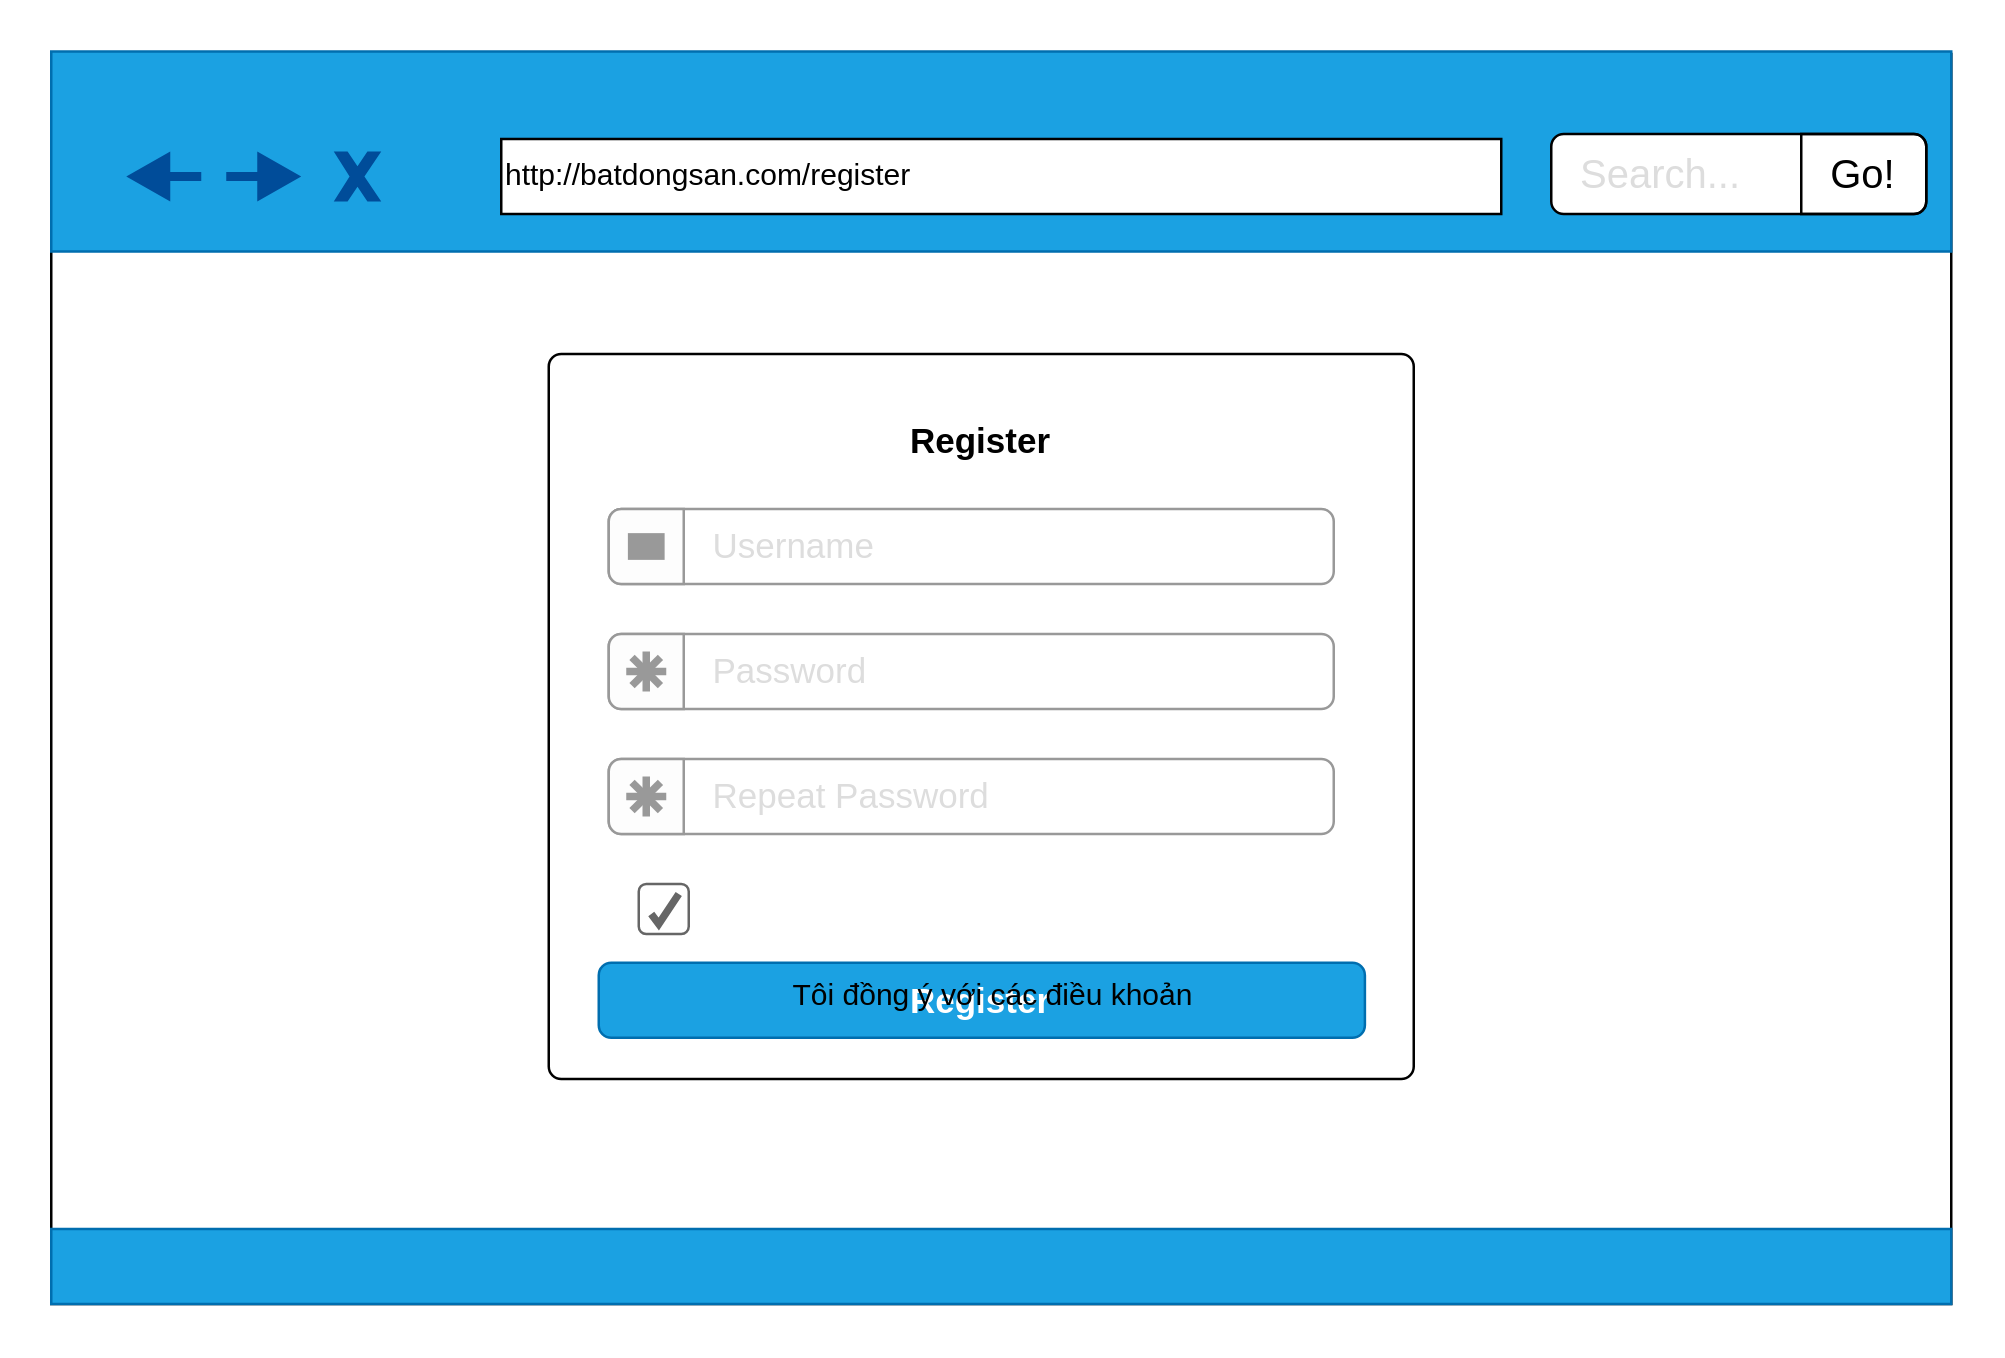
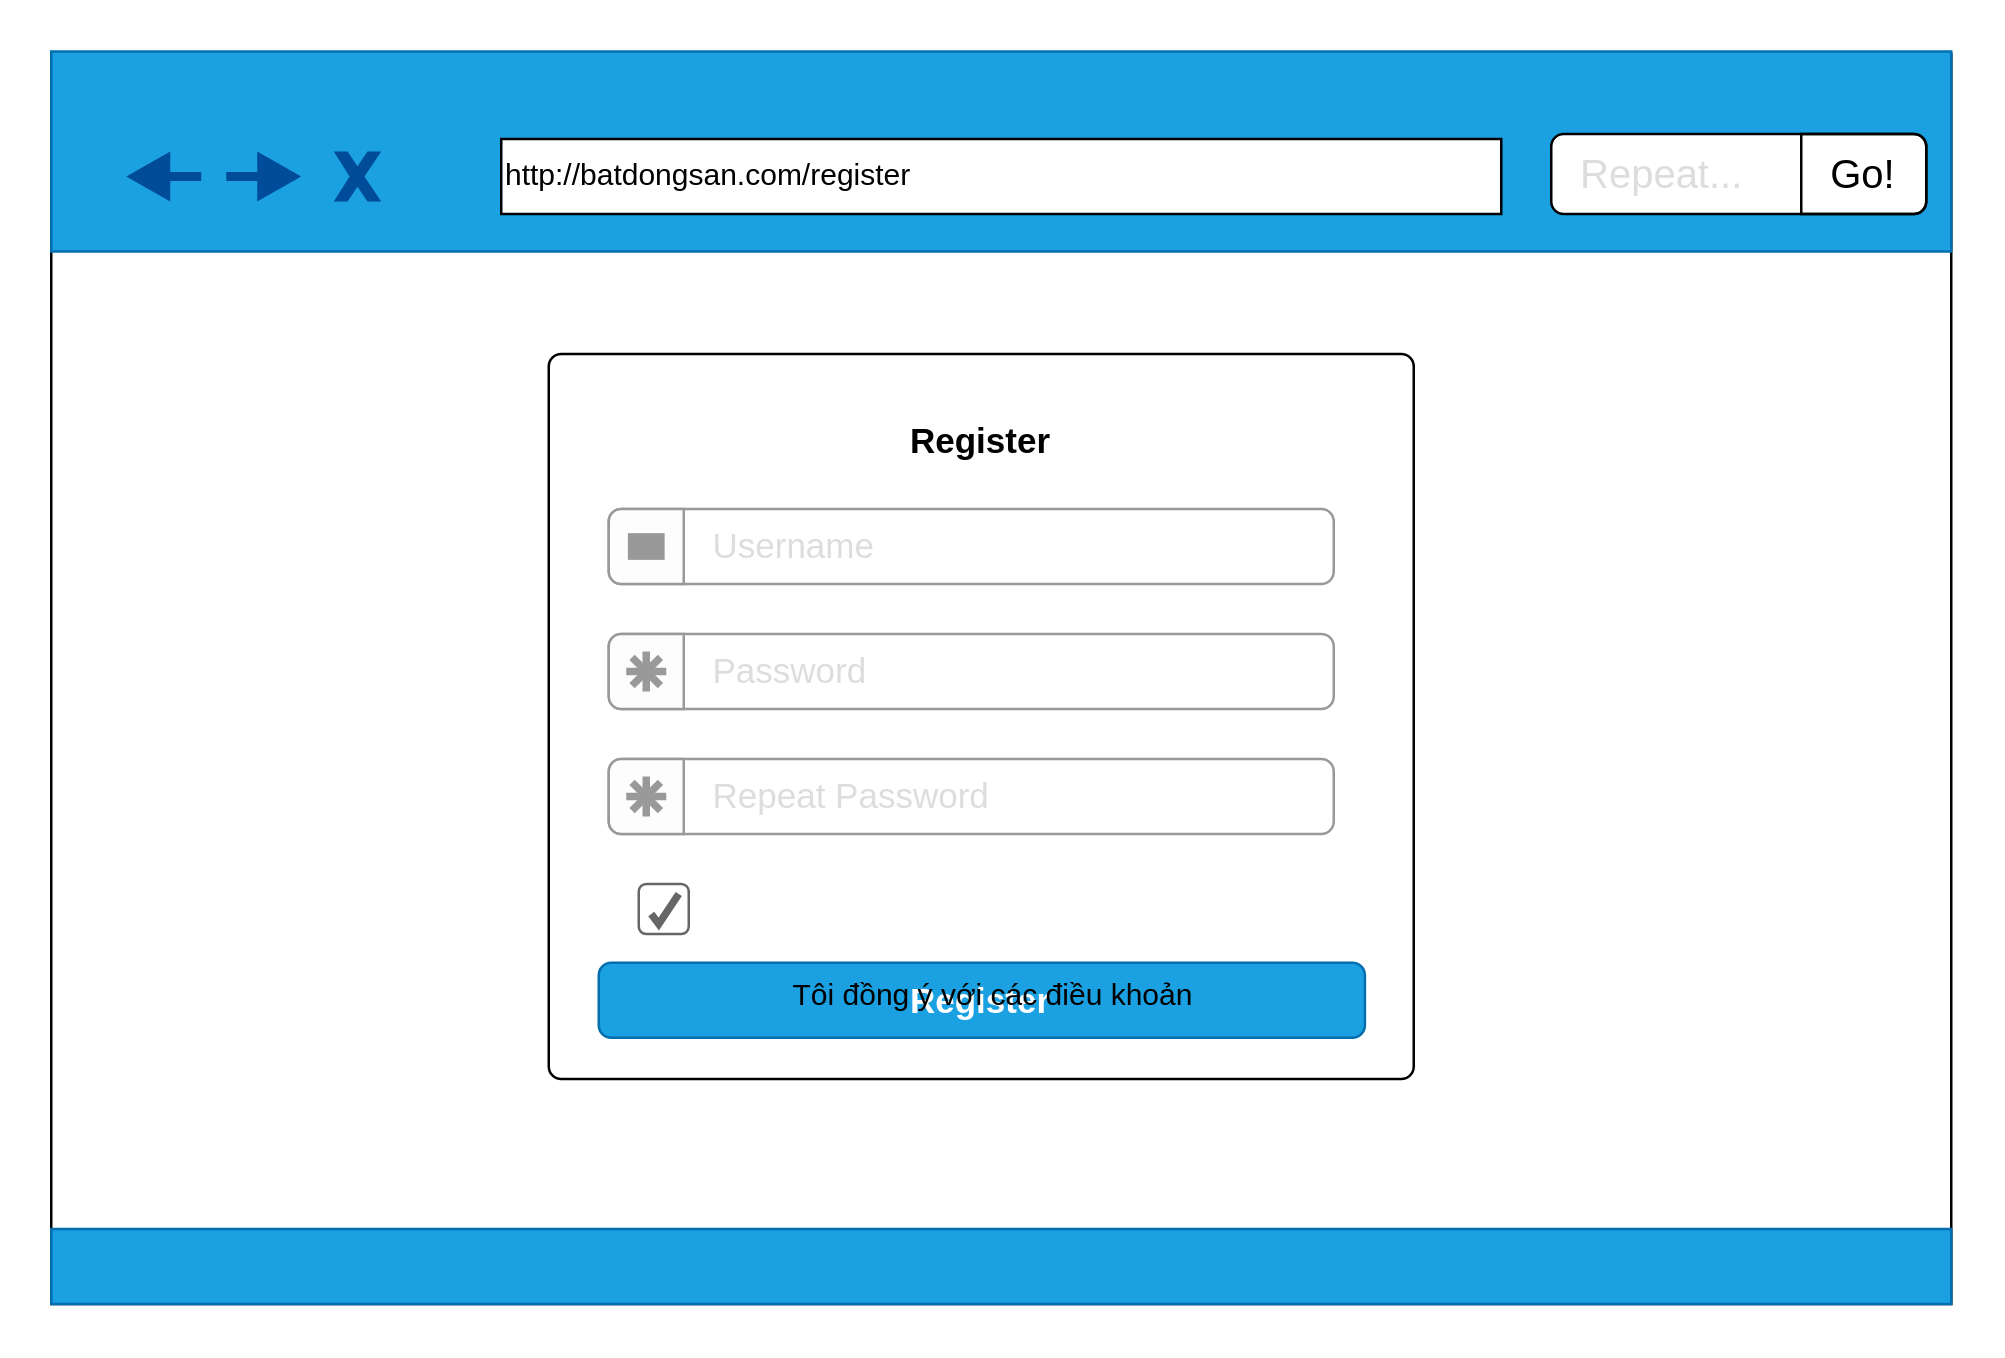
(1666, 174) -> (1666, 174)
